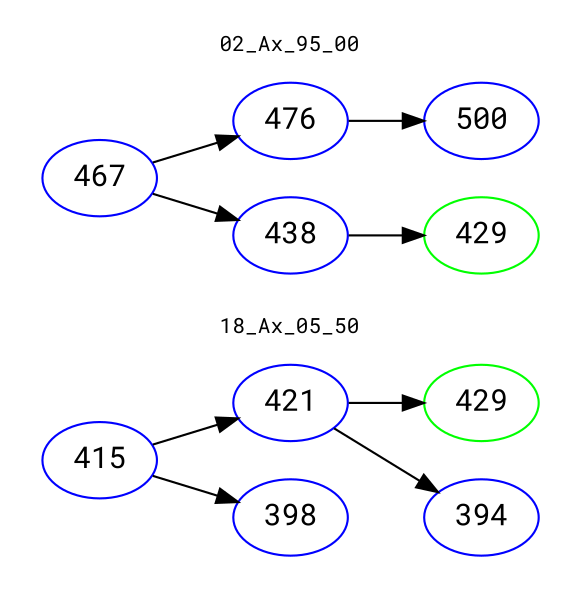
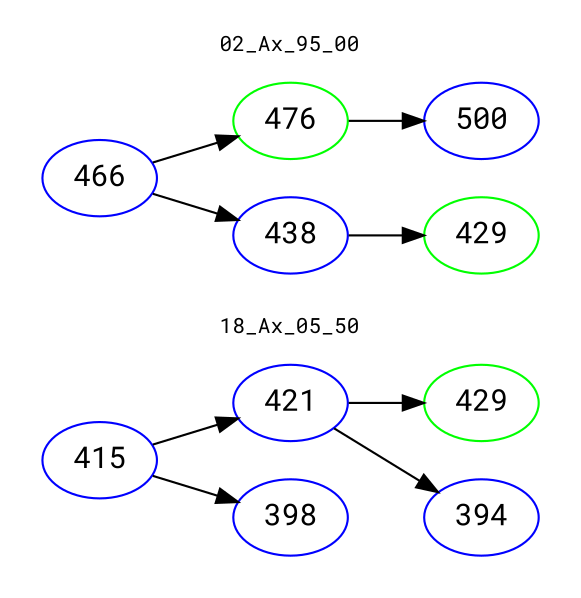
(291, 121) -> (291, 121)
(100, 178) -> (100, 178)
